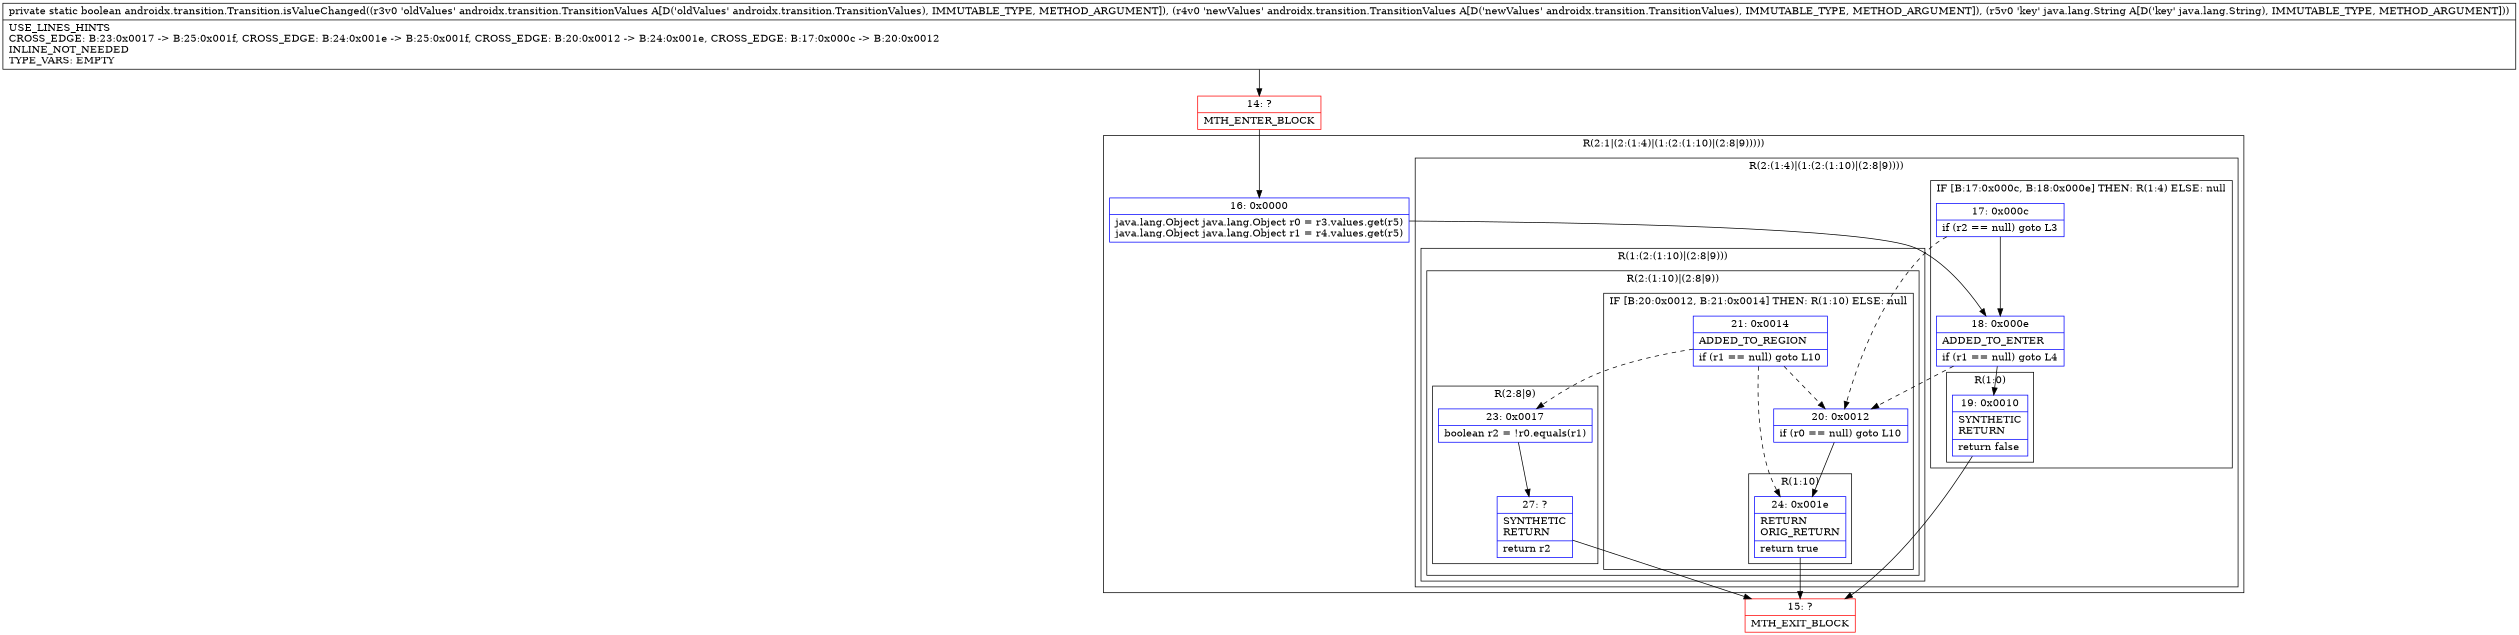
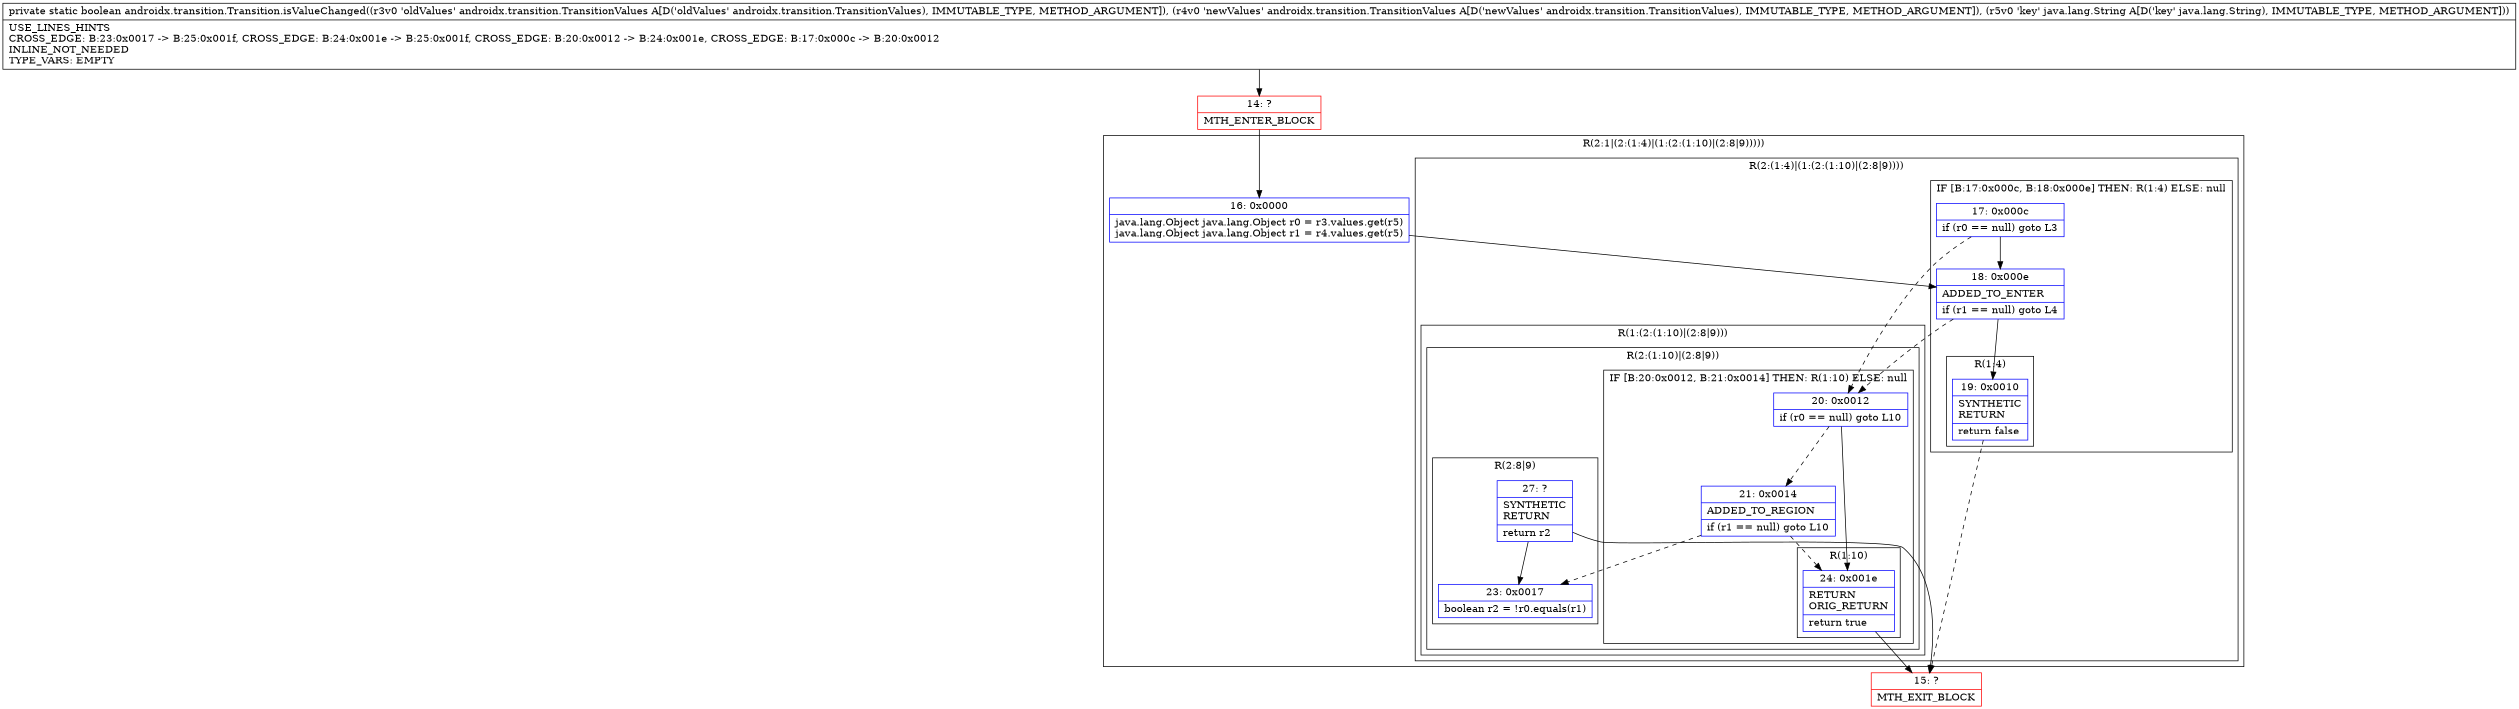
(2000, 228) -> (2000, 228)
(1990, 381) -> (1990, 365)
(1802, 385) -> (1810, 453)
(1523, 466) -> (1524, 559)
(1930, 517) -> (1957, 553)
